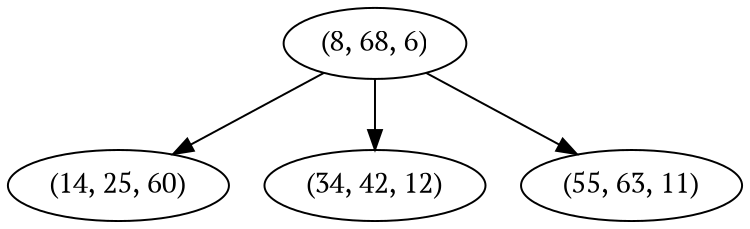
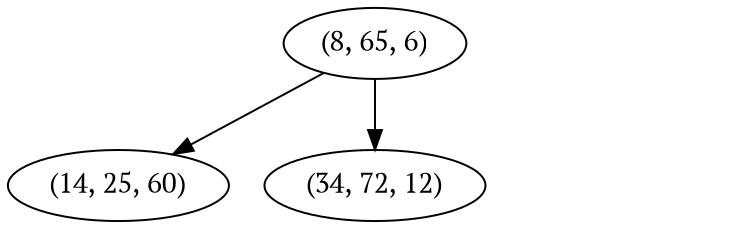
(375, 43) -> (375, 43)
(375, 186) -> (375, 186)
(632, 186) -> none
